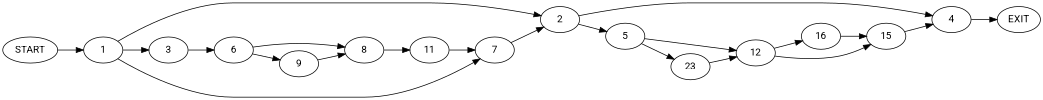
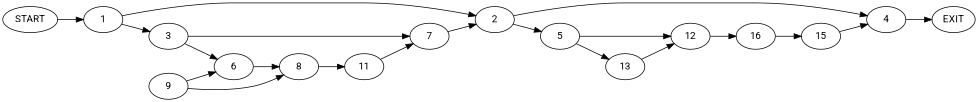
(263, 56) -> (198, 78)
(820, 58) -> none
(690, 67) -> (625, 67)
(295, 97) -> (295, 36)
